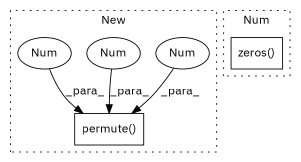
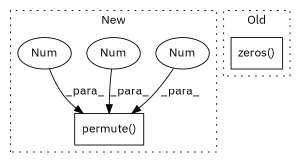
(257, 21) -> (257, 21)
